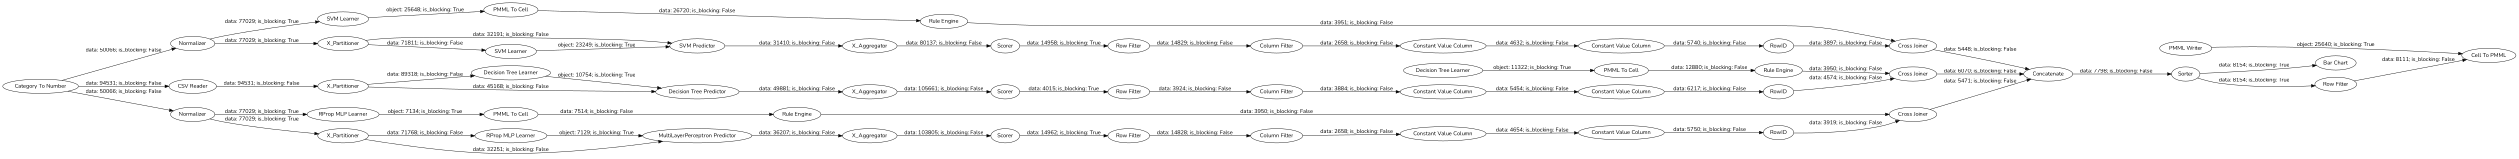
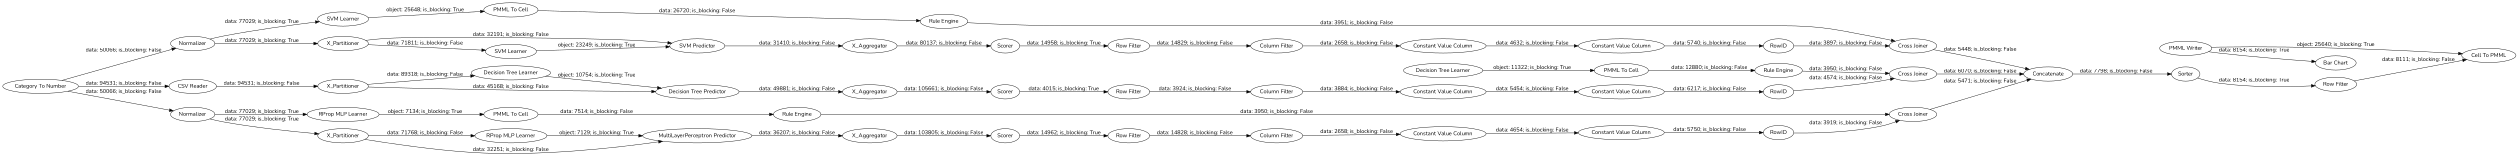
(2256, 71) -> (2260, 57)
